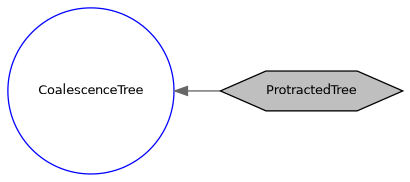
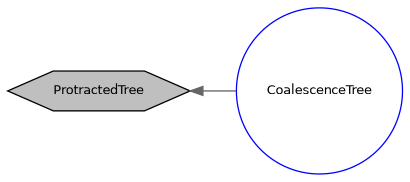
(204, 91) -> (220, 91)
